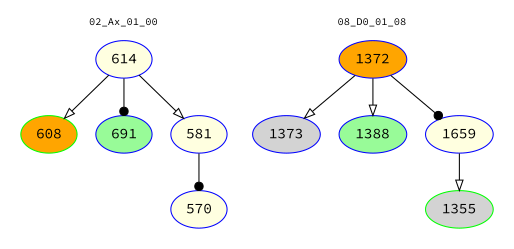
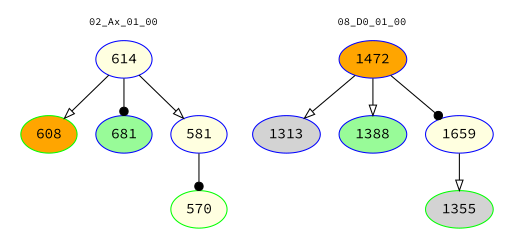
(372, 22) -> (372, 22)
(373, 59) -> (373, 59)
(124, 134) -> (124, 134)
(286, 134) -> (286, 134)
(199, 209) -> (199, 209)
